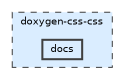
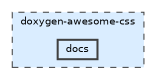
(62, 22) -> (78, 22)
